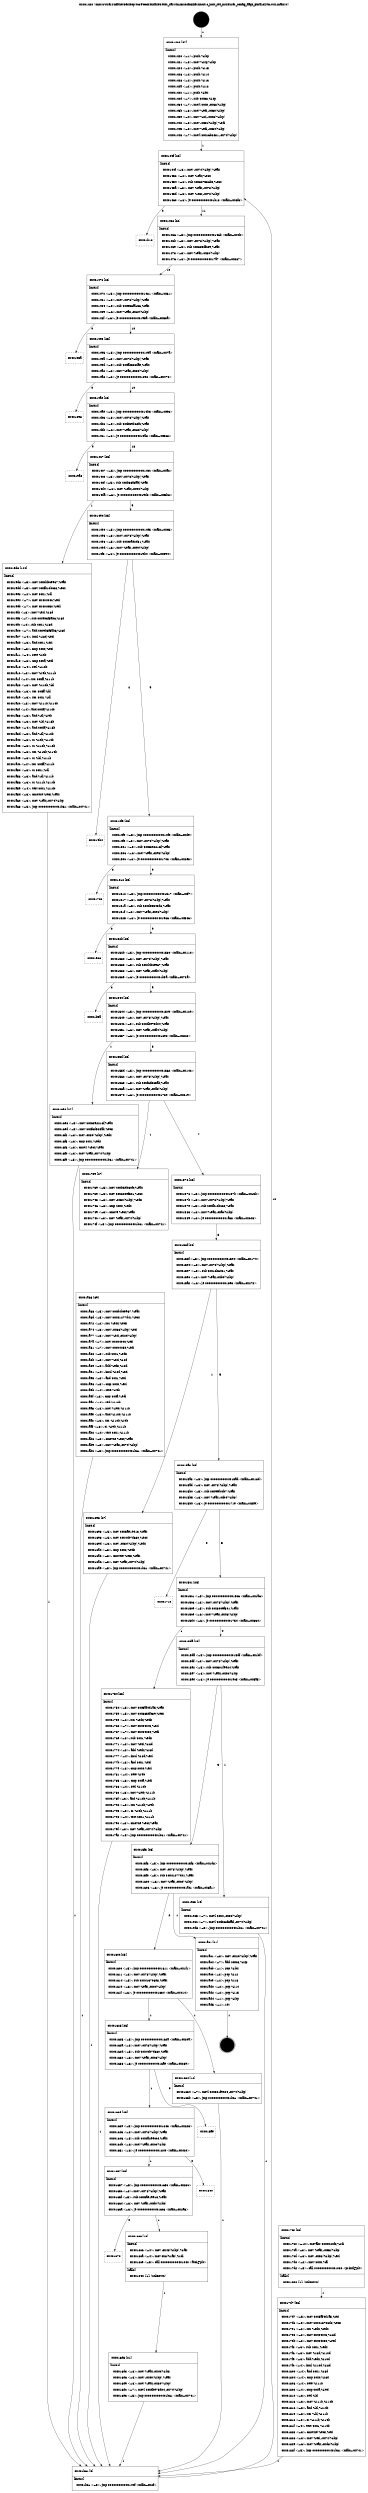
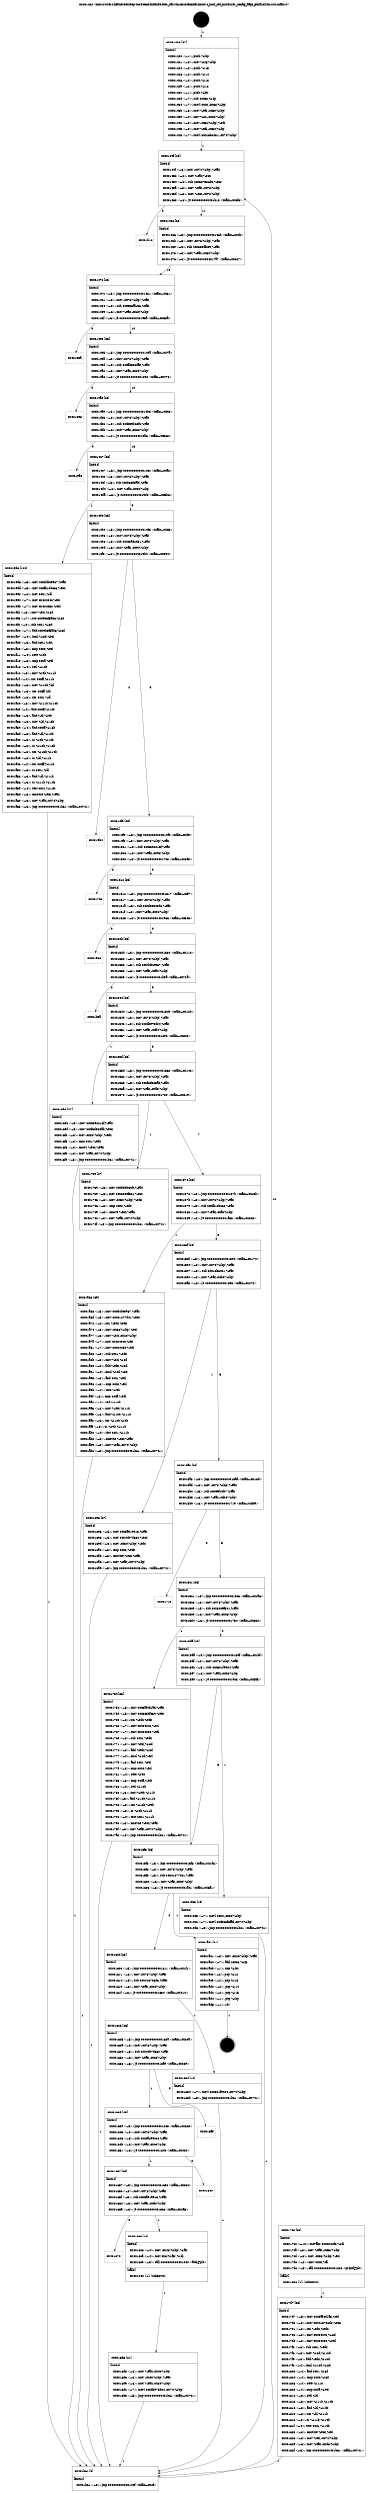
none -> (161, 1255)
(149, 2008) -> none
